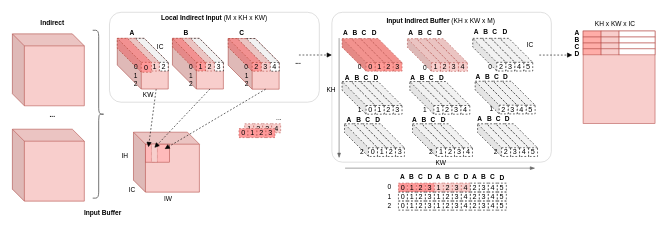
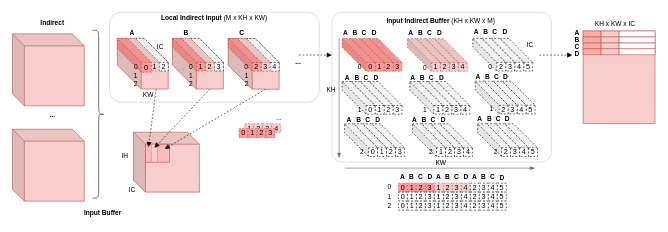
(168, 200) -> none
